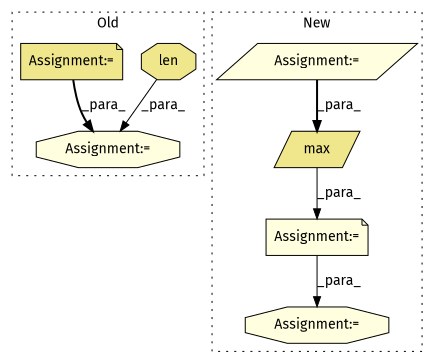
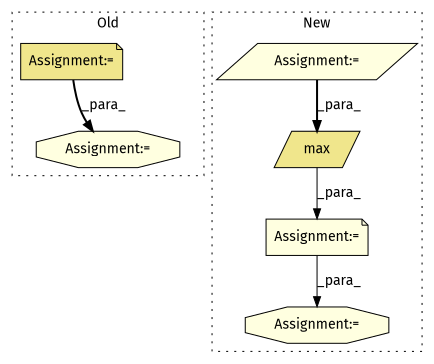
(169, 62) -> none
